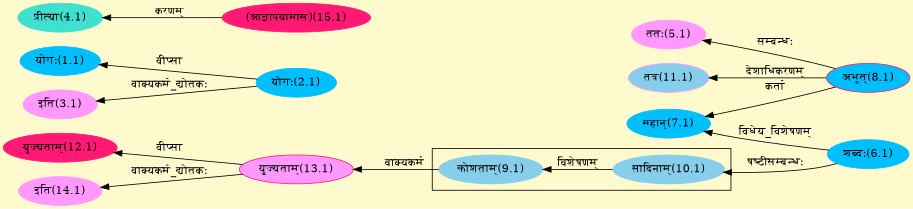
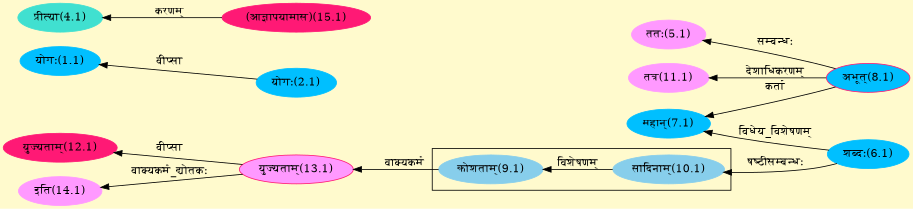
(669, 78) -> (669, 78)
(60, 104) -> none
